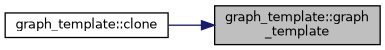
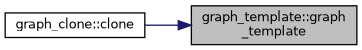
(87, 25) -> (75, 25)
